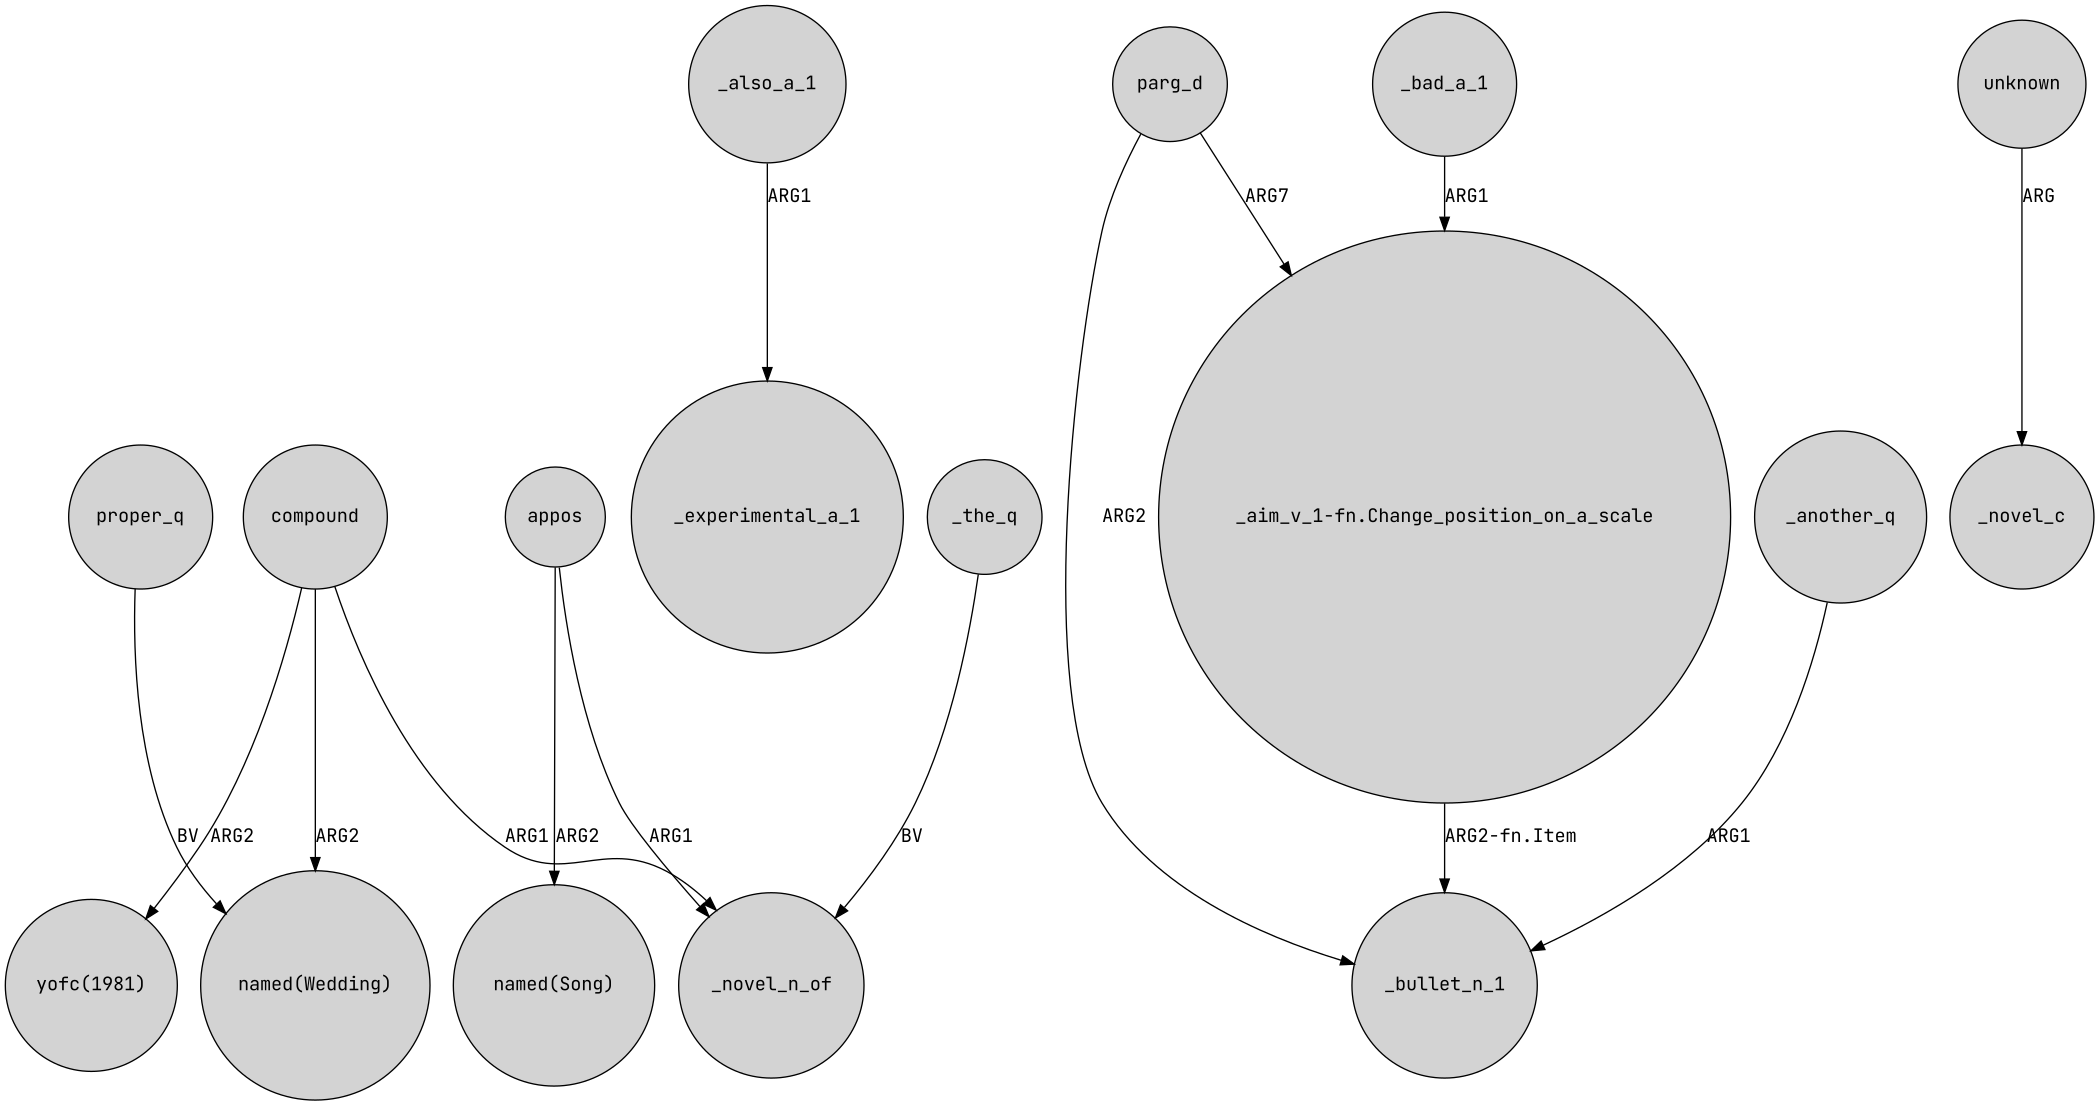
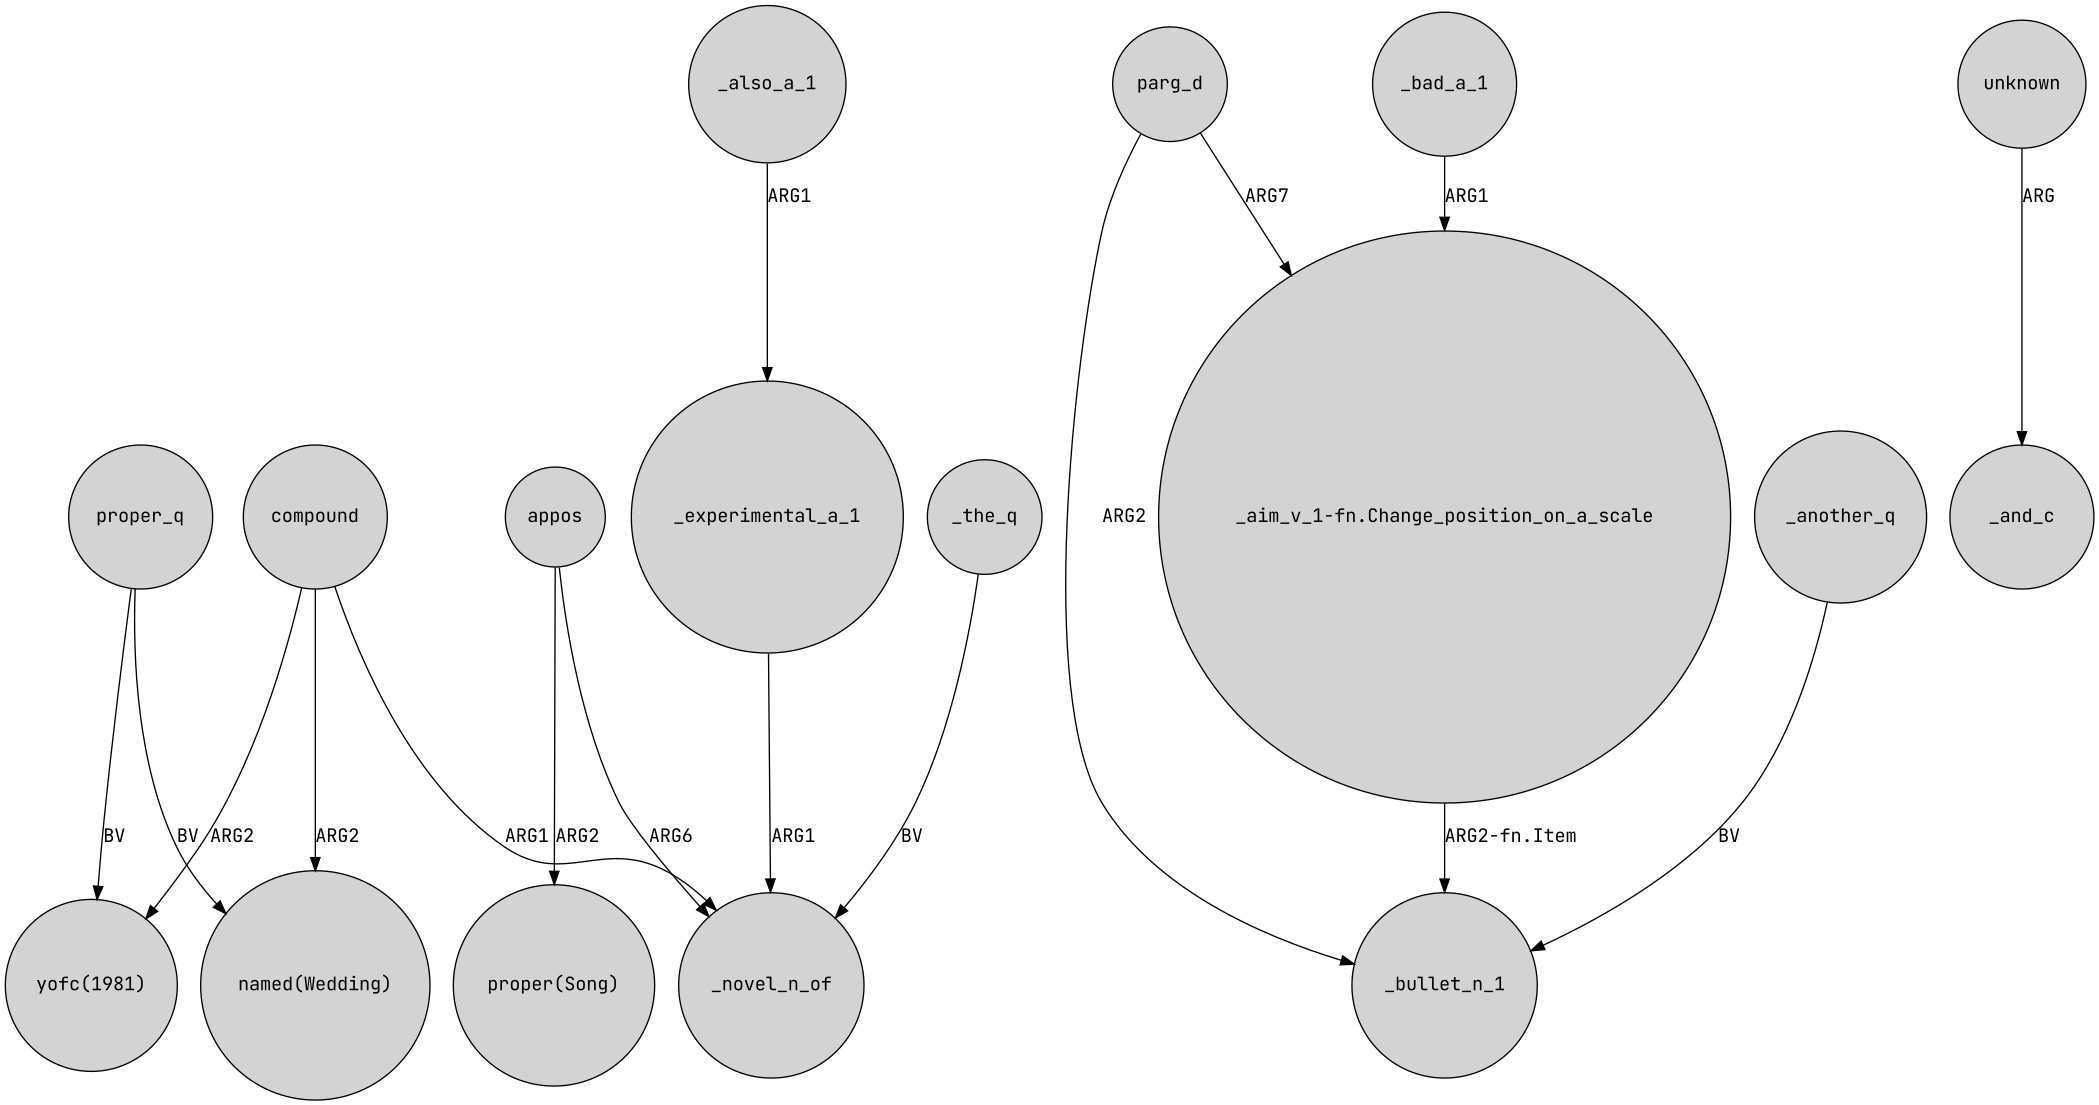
(2022, 517) -> (2022, 517)
none -> (113, 737)
none -> (769, 766)
(671, 837) -> (671, 837)
(1729, 837) -> (1729, 837)
(554, 985) -> (554, 985)
